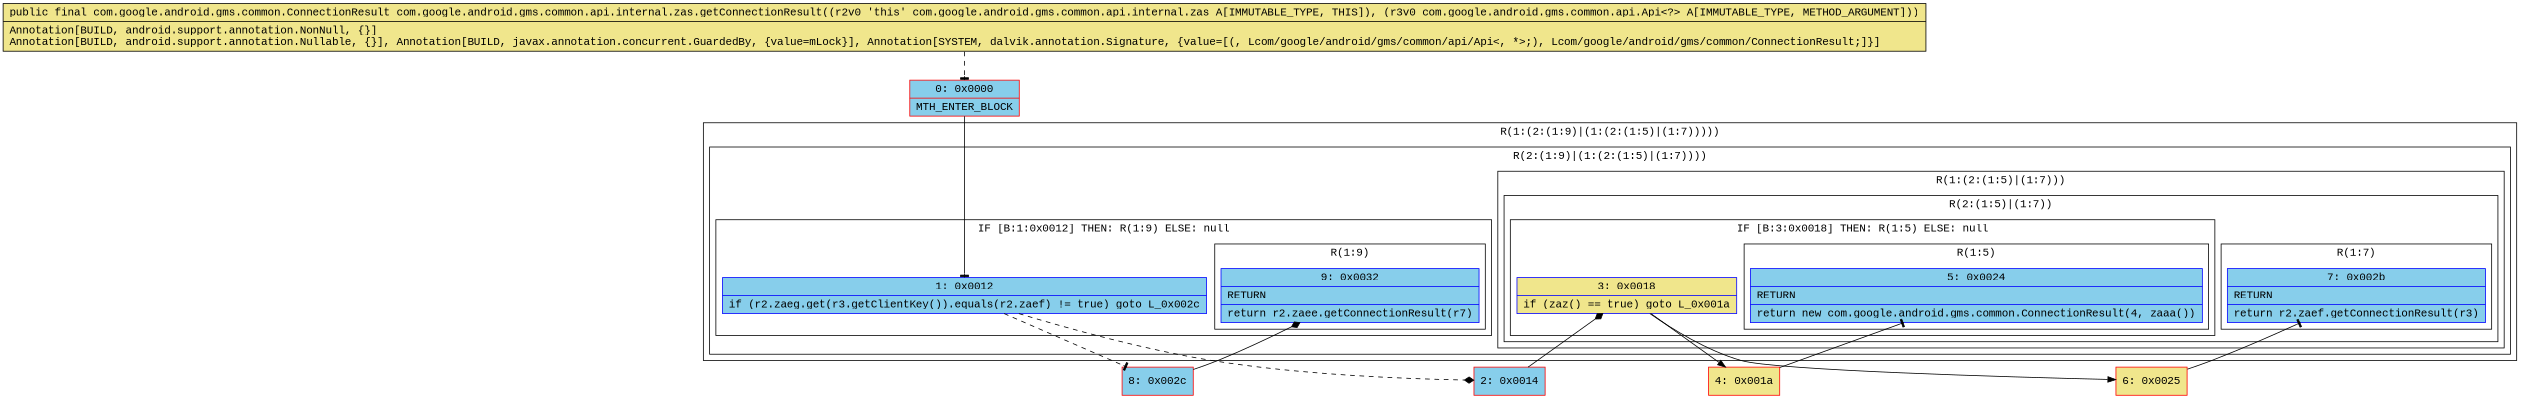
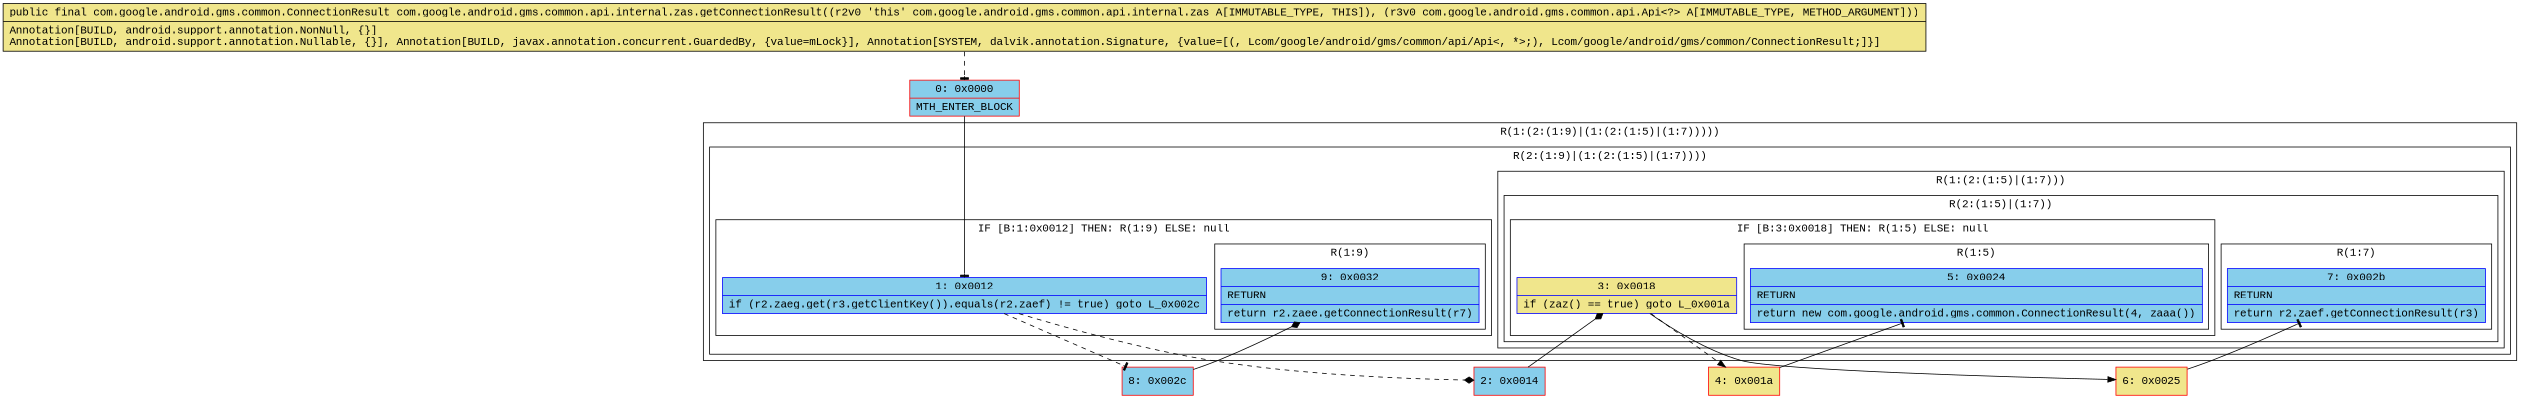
(1685, 338) -> (1685, 338)
